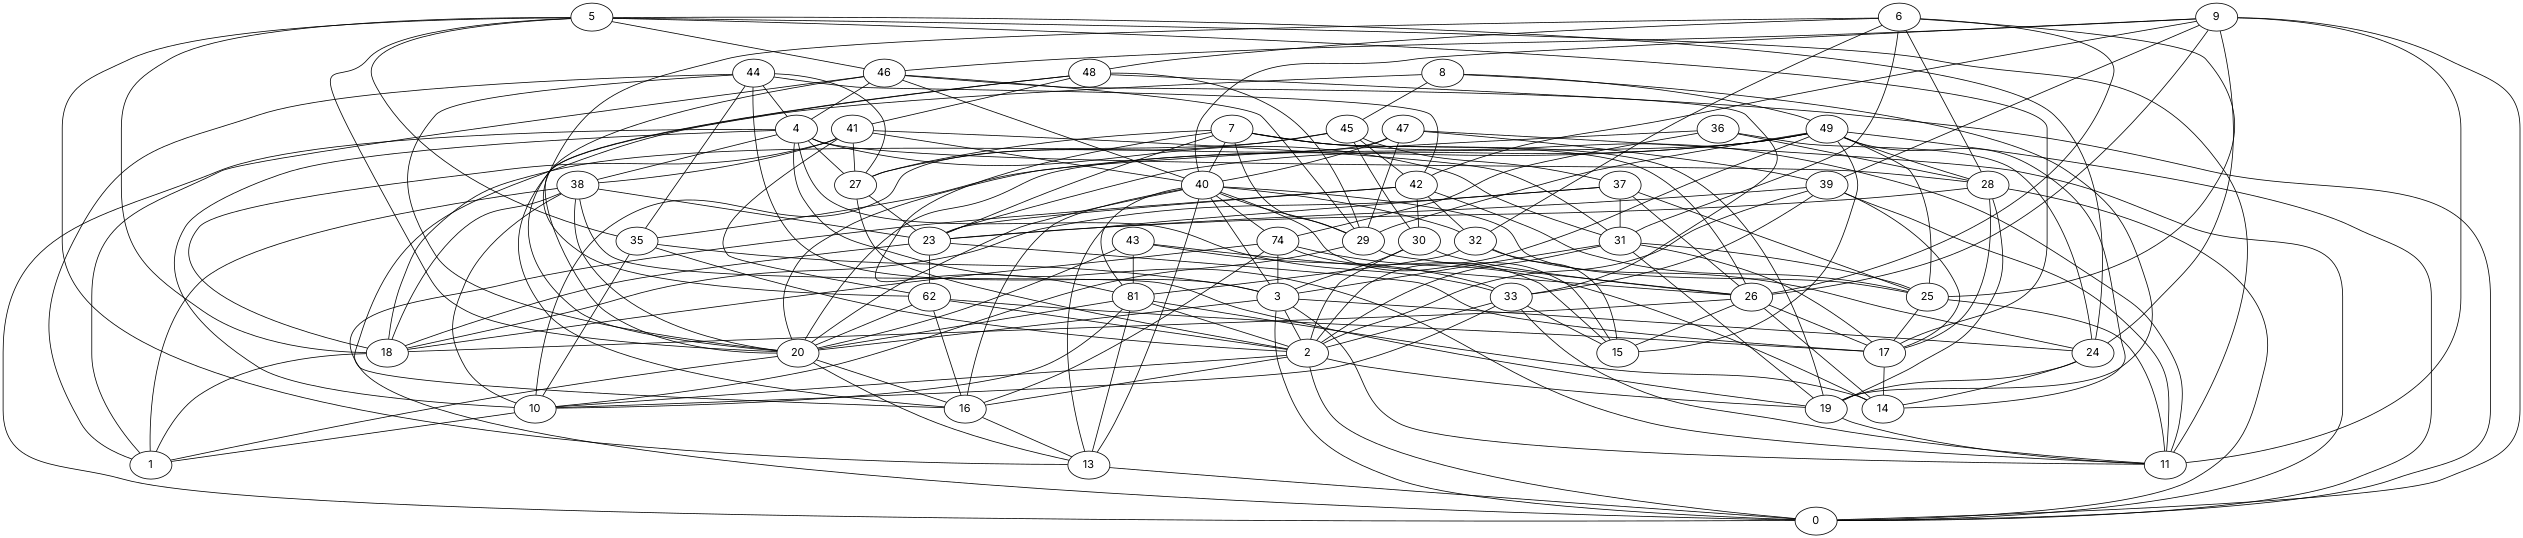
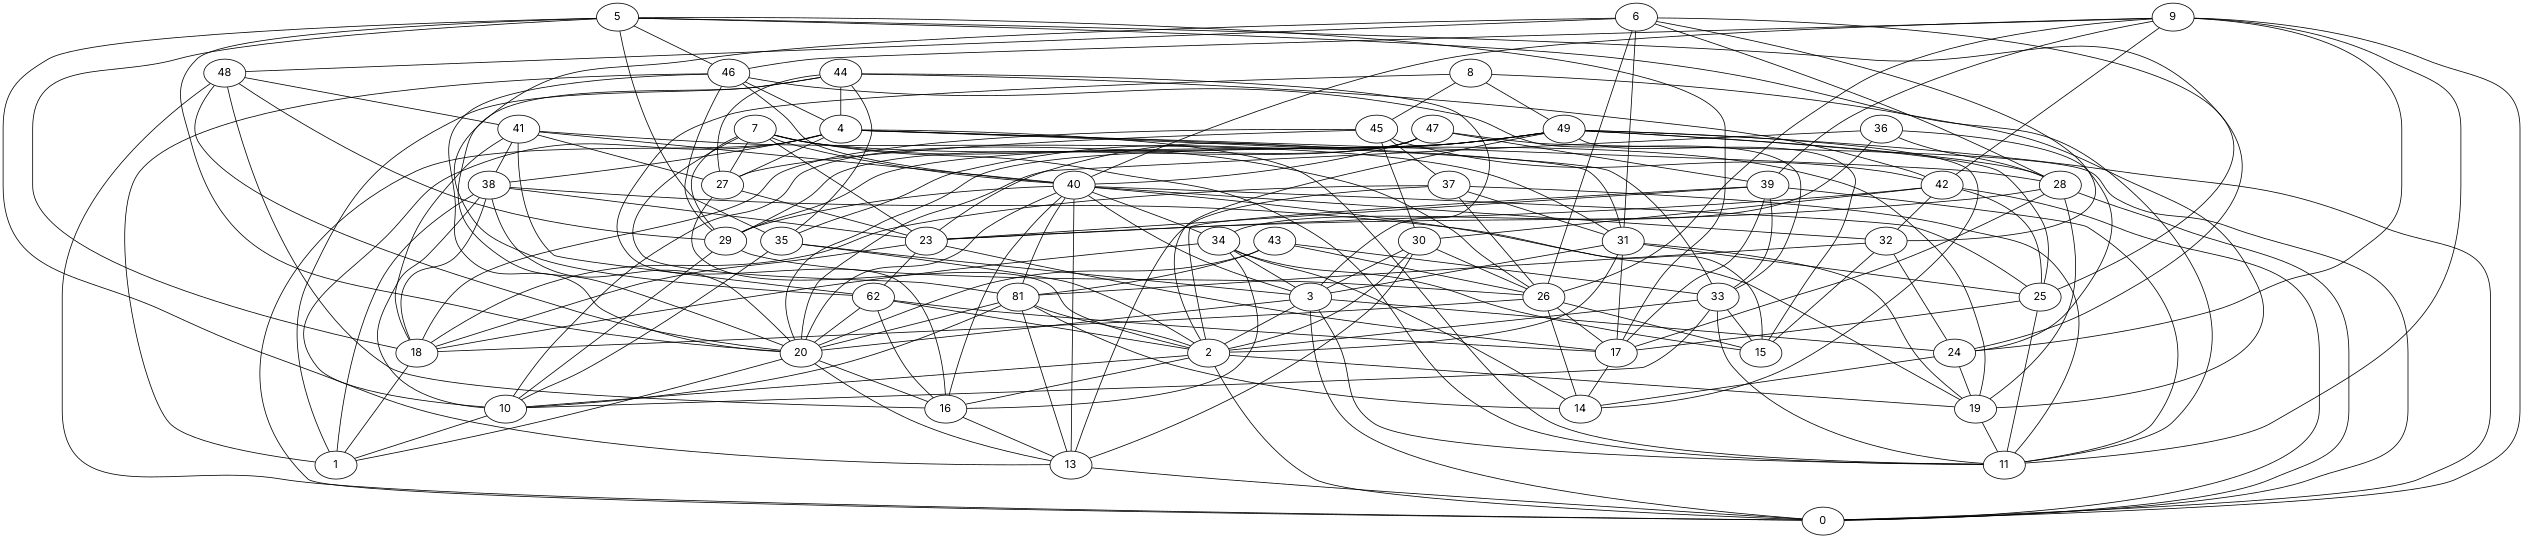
(1278, 241) -> (1219, 241)
(1774, 241) -> (1873, 213)
none -> (1275, 374)
